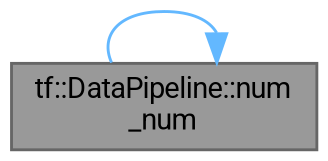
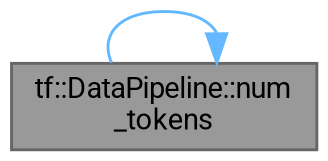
(164, 107) -> (164, 107)
